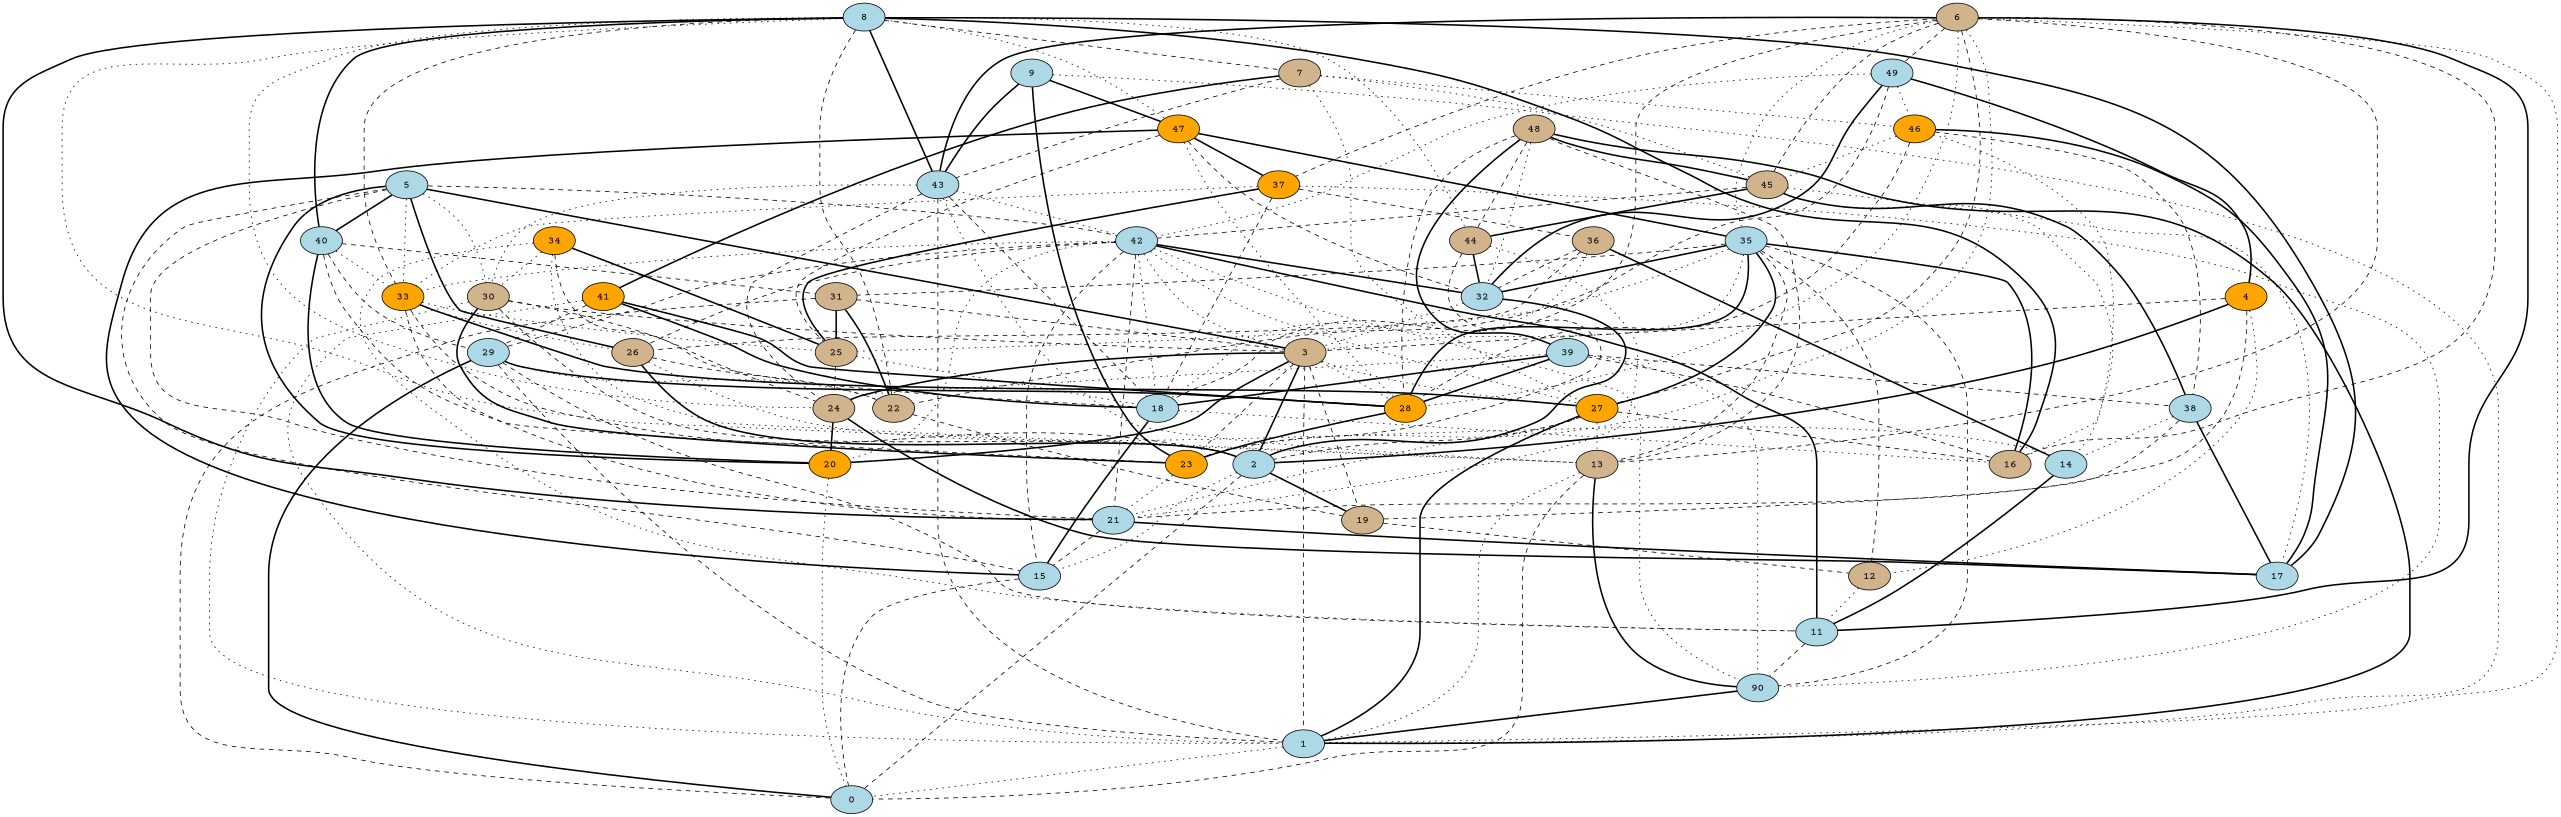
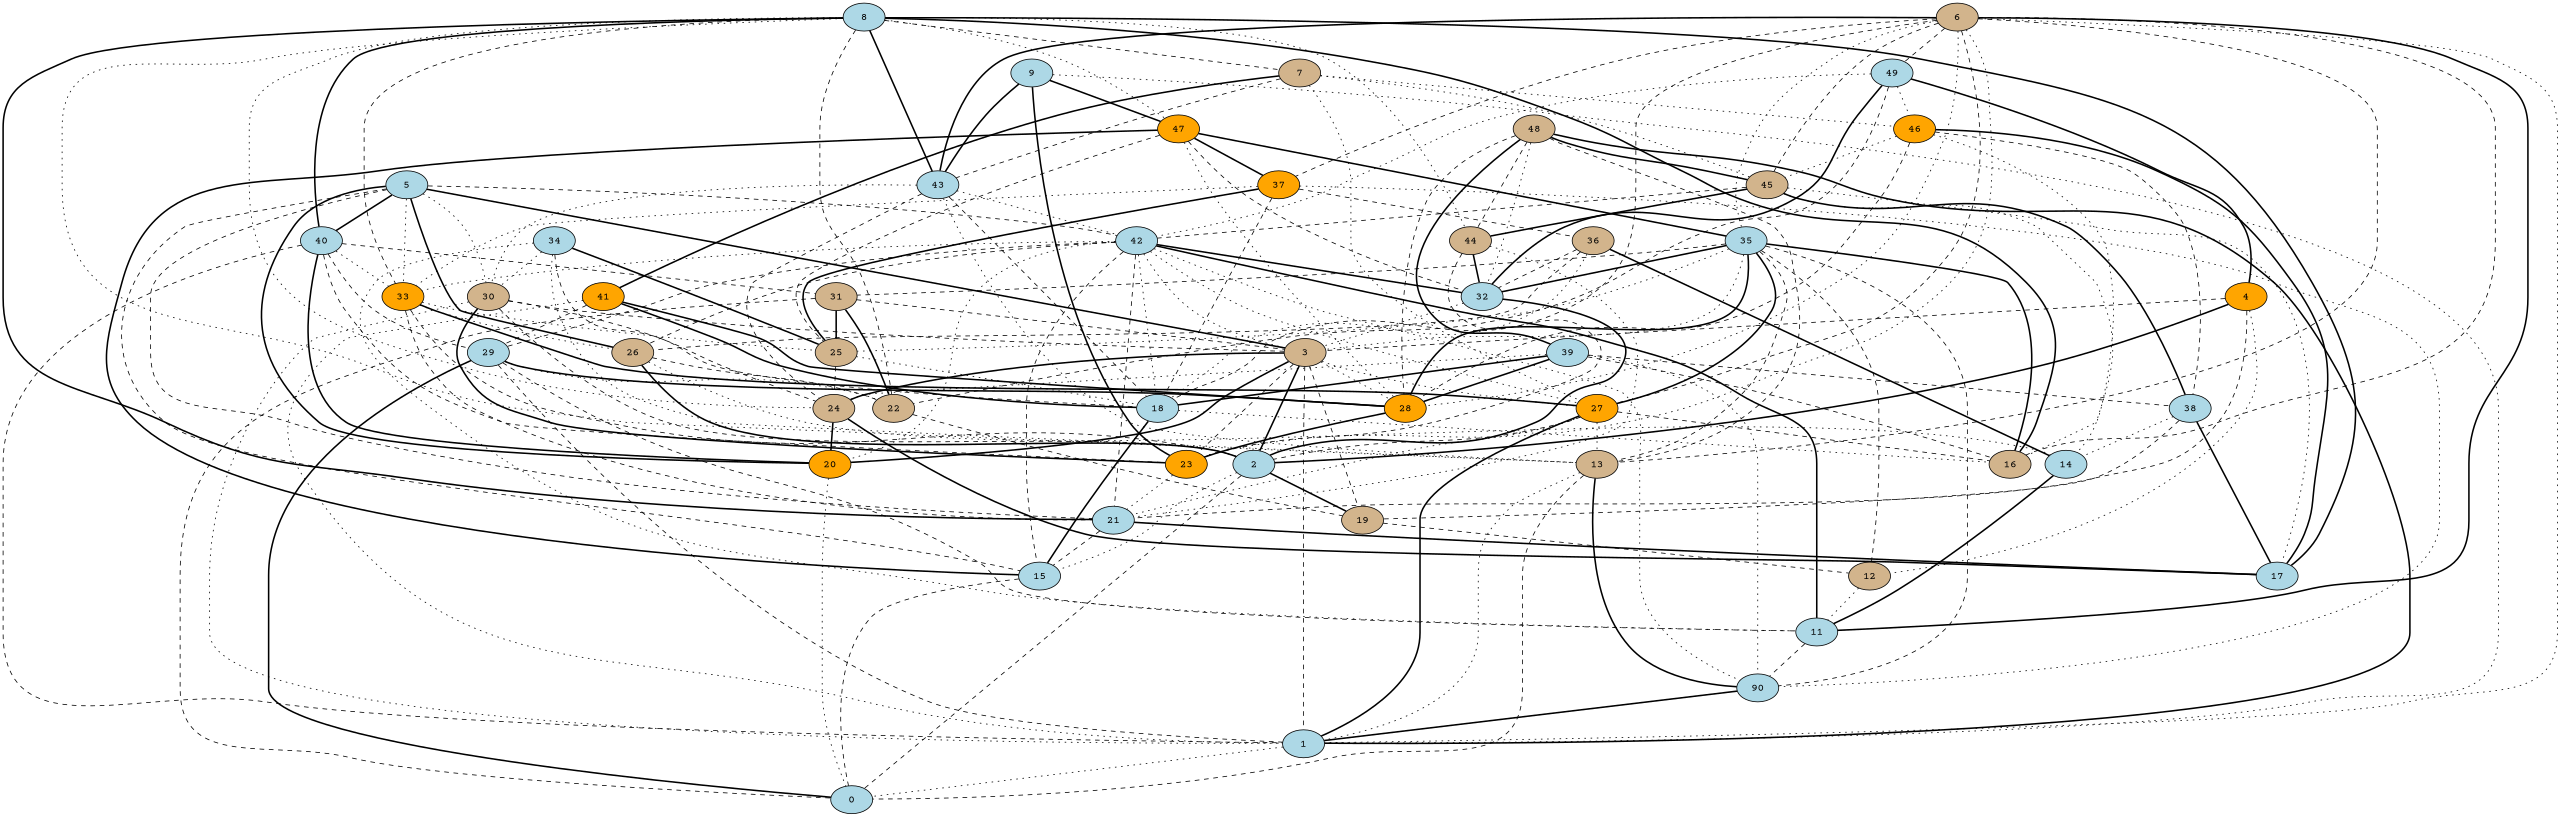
(554, 241) -> (554, 241)
(951, 579) -> (338, 710)
